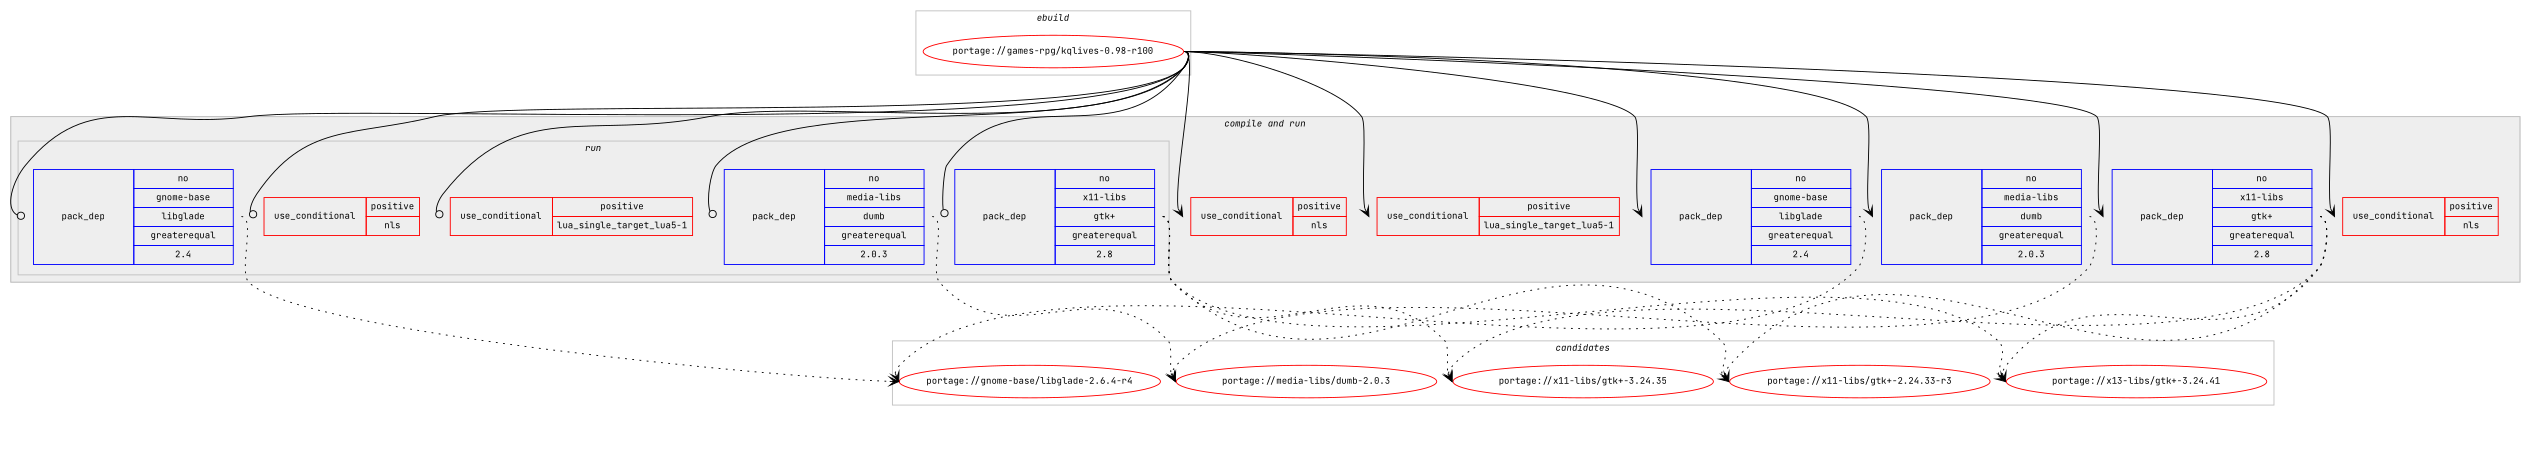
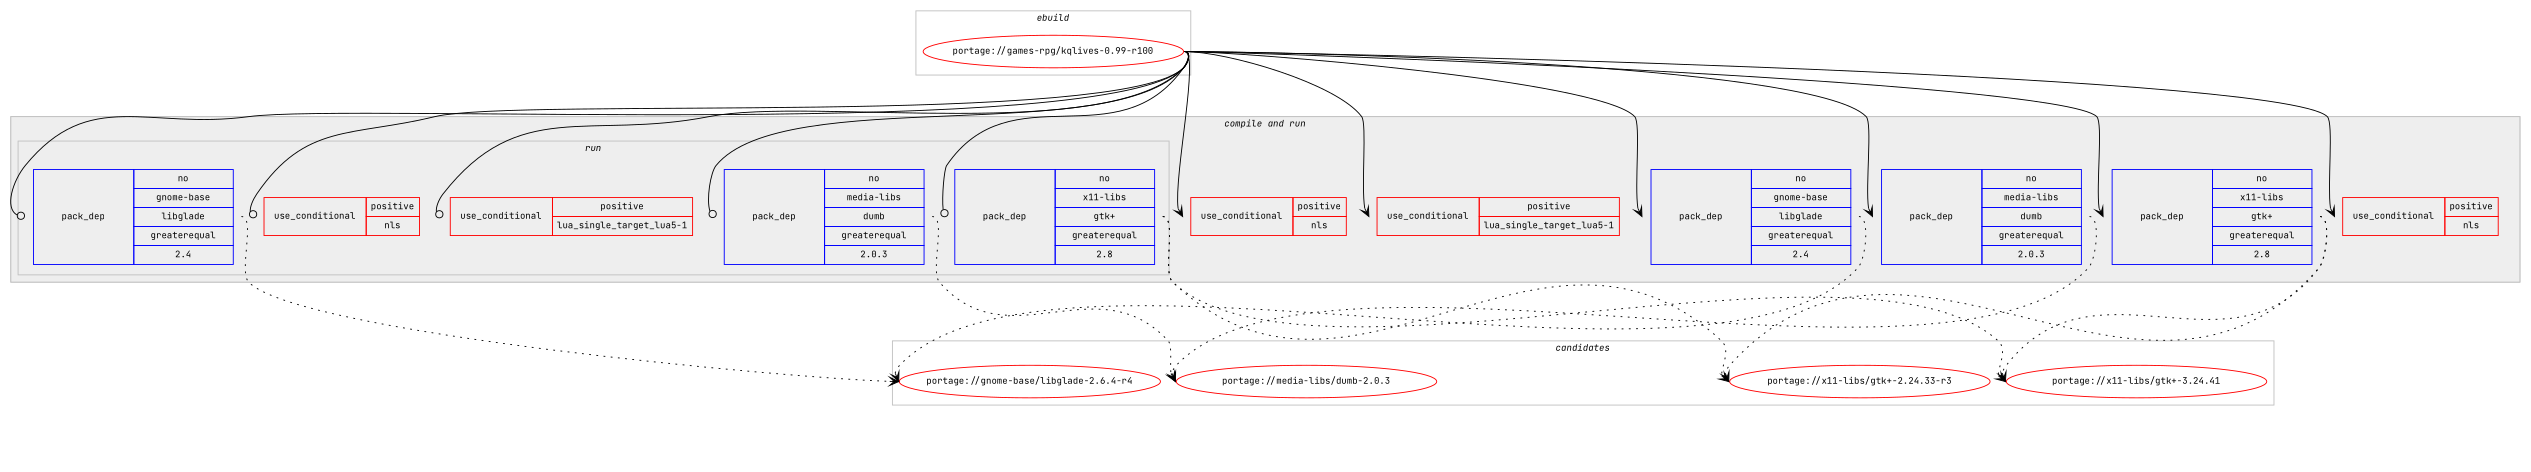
(1053, 52) -> (1053, 52)
(1583, 382) -> none
(2137, 382) -> (2137, 382)
